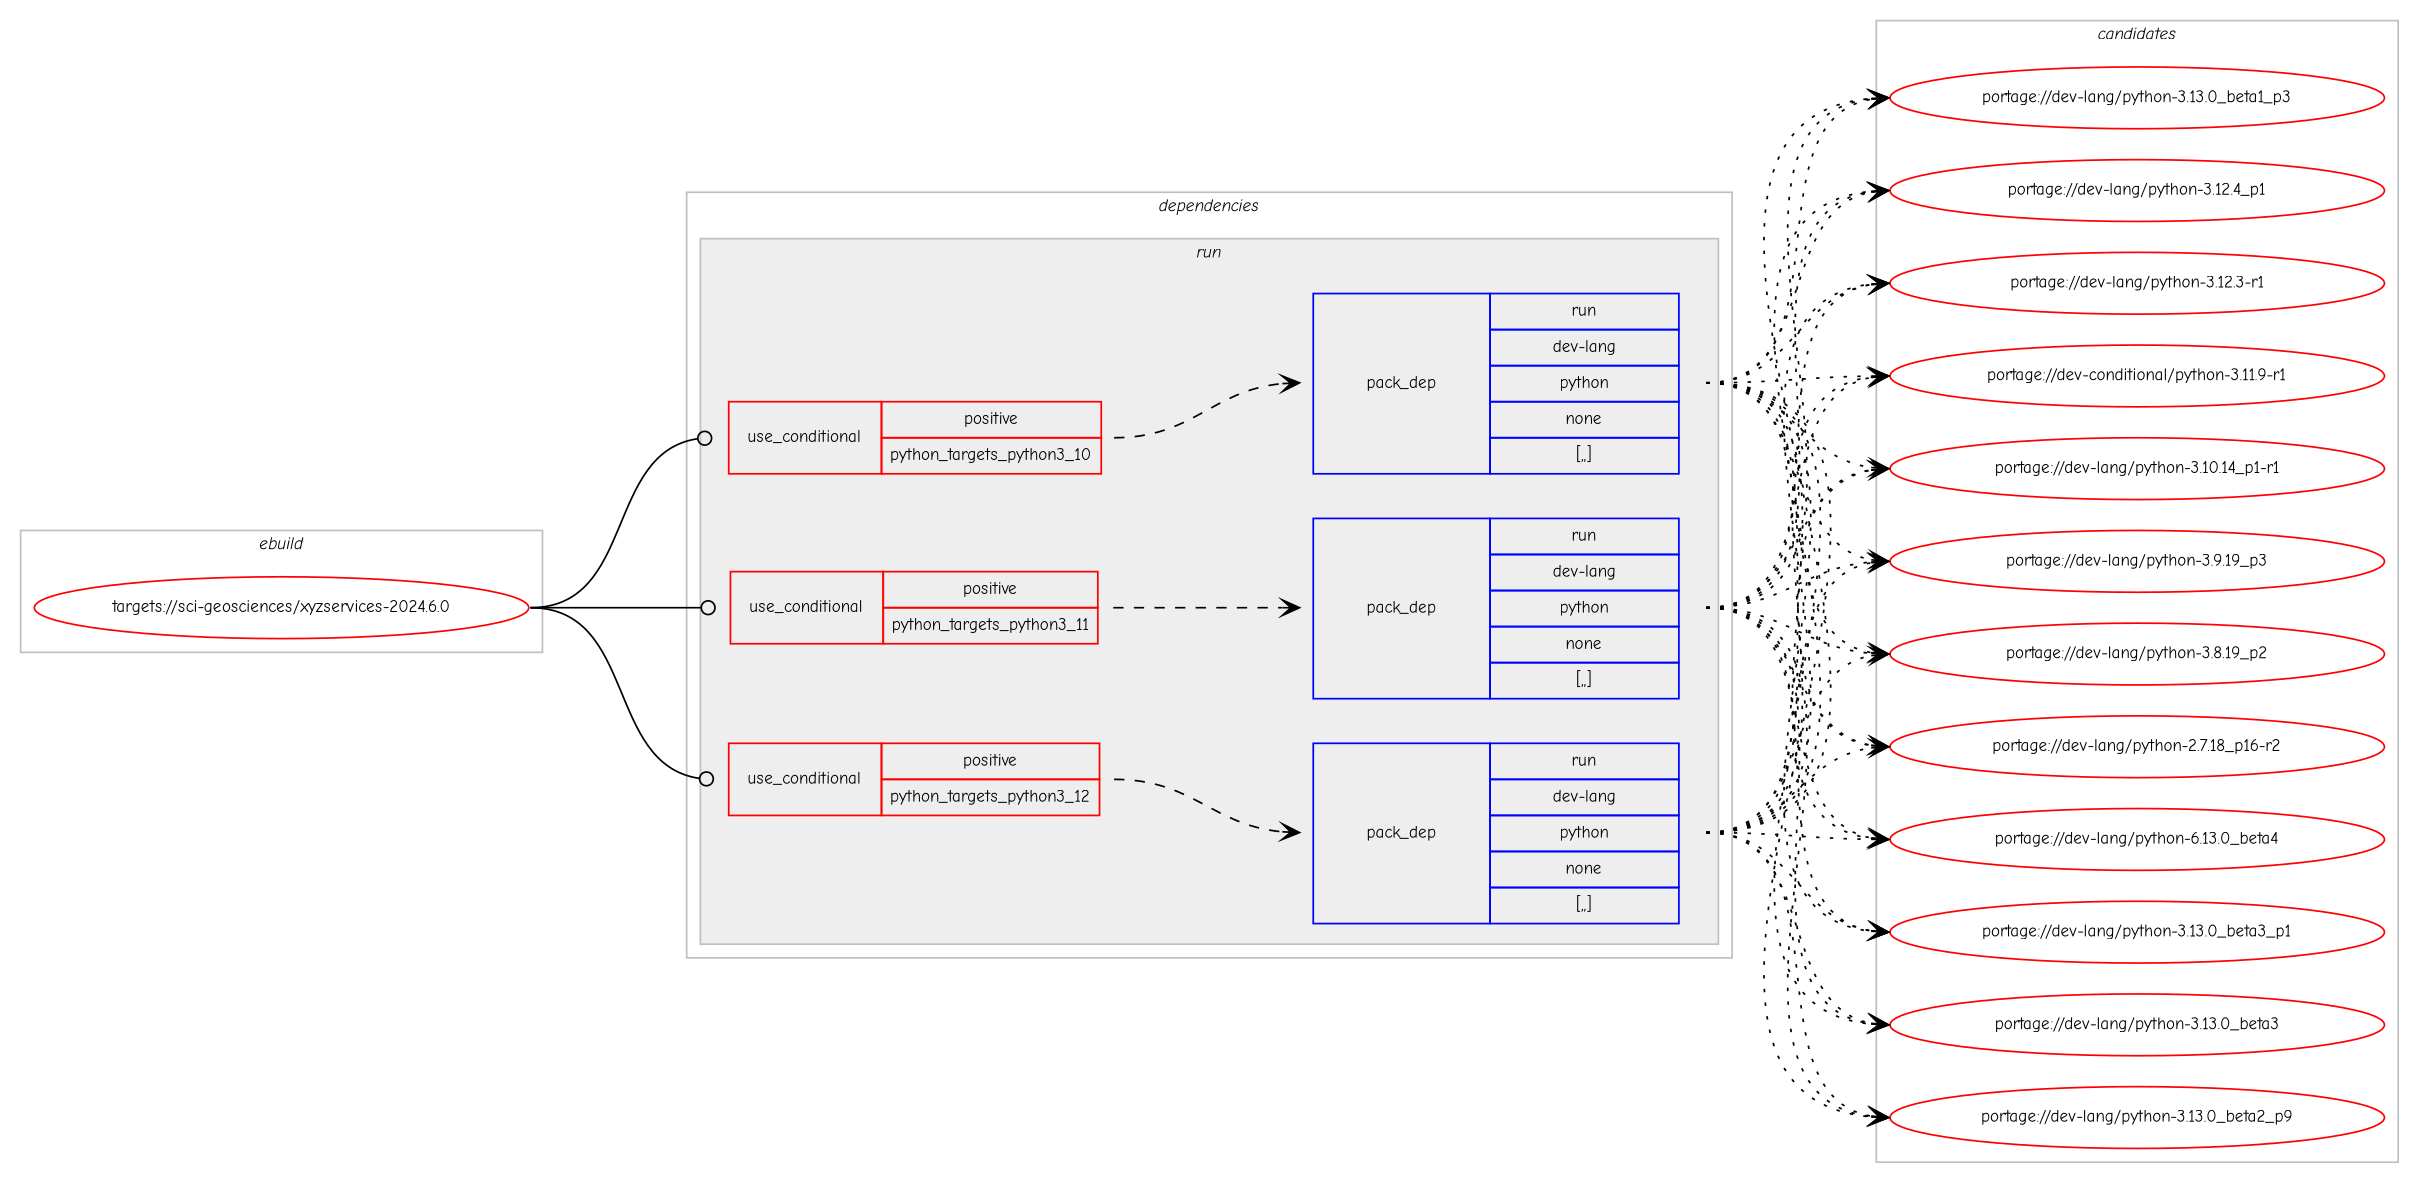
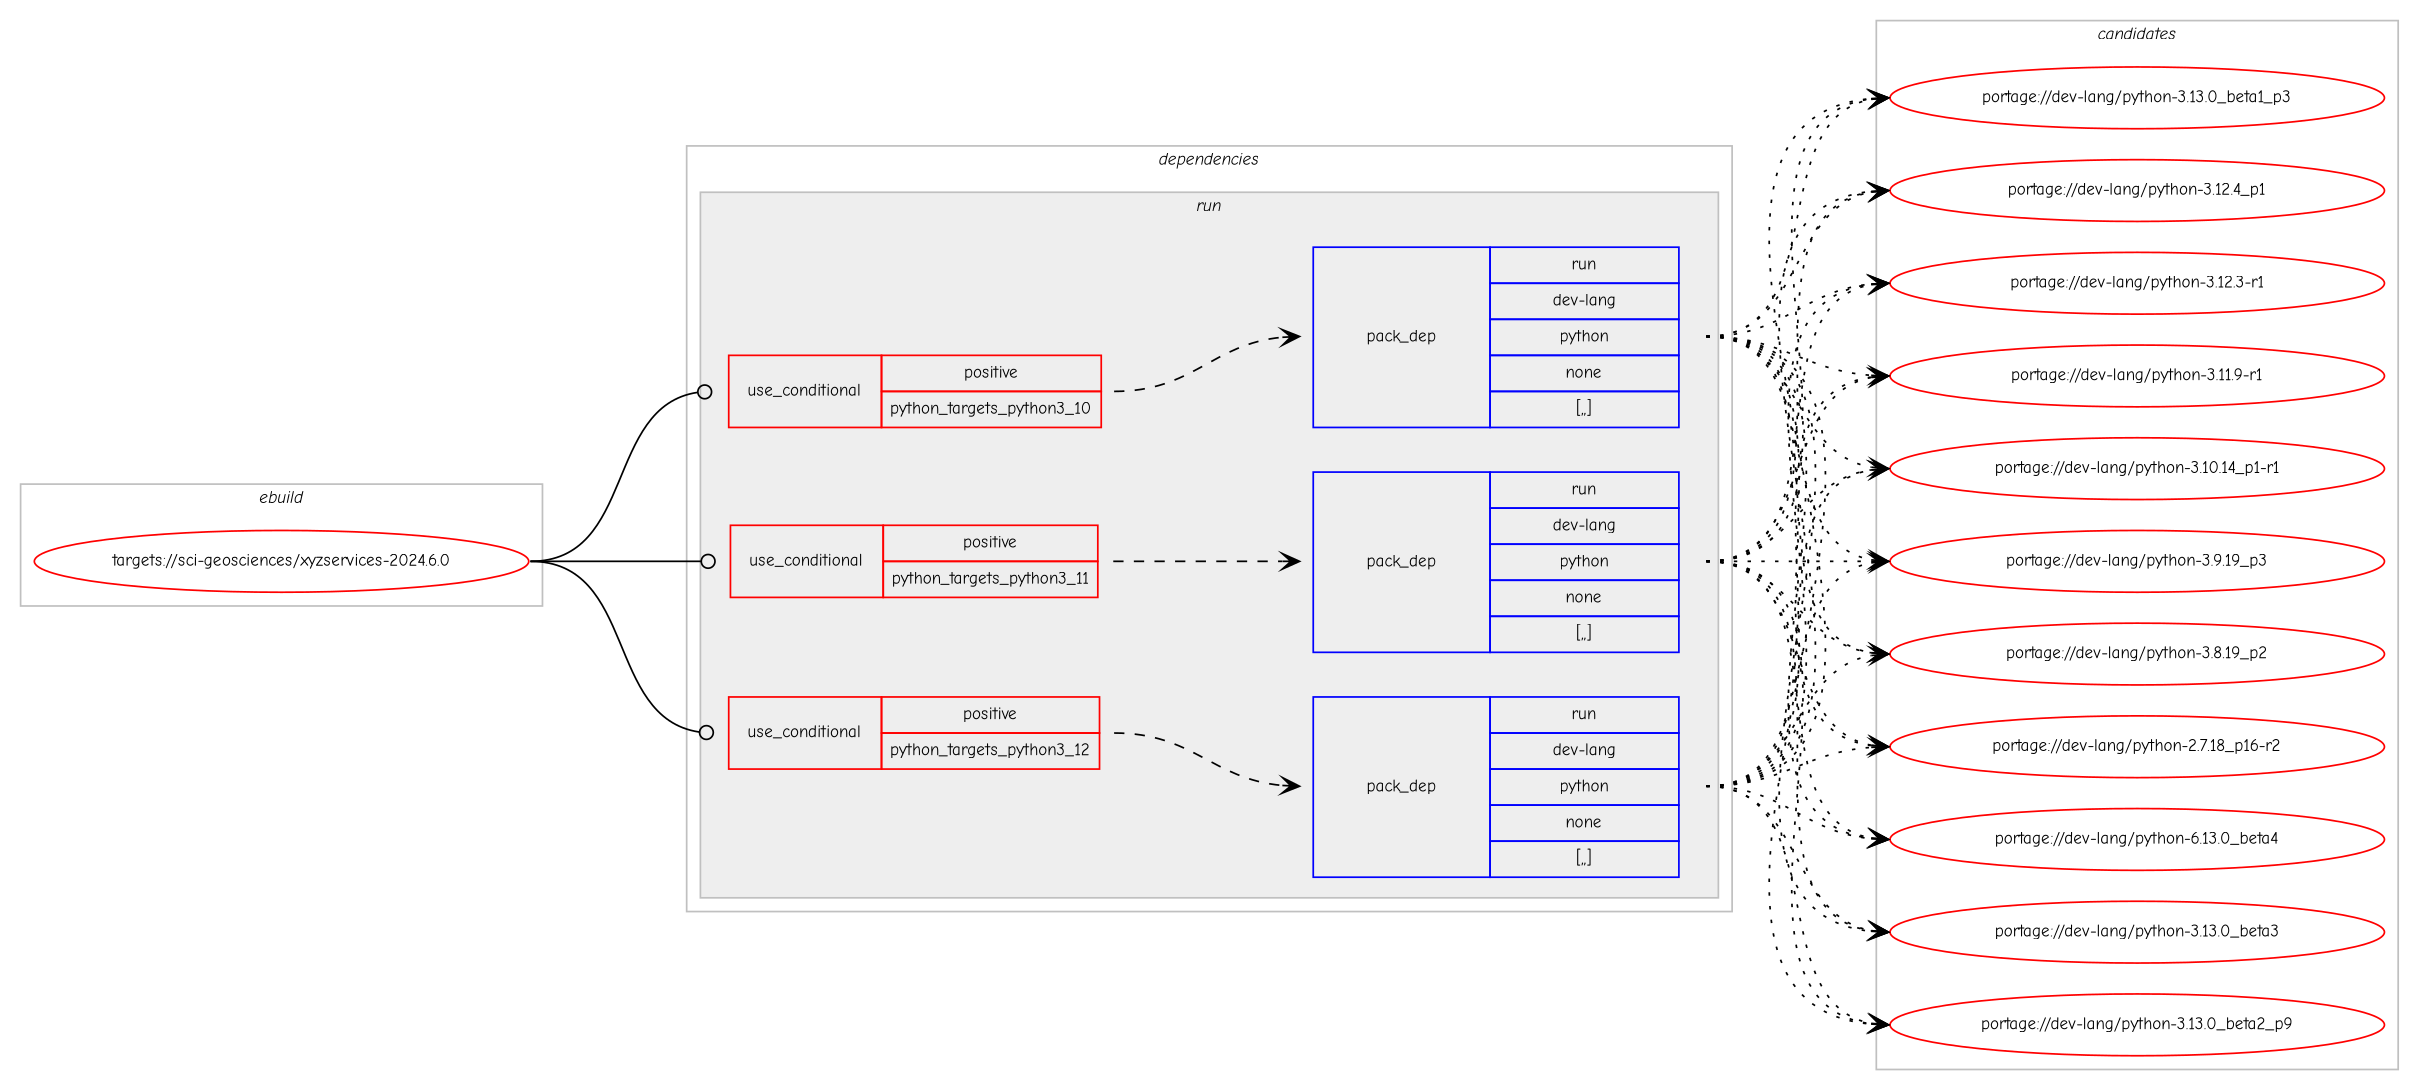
(2137, 376) -> (2137, 376)
(2137, 932) -> none
